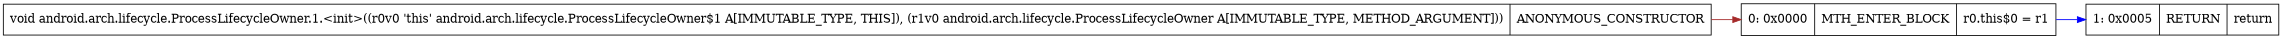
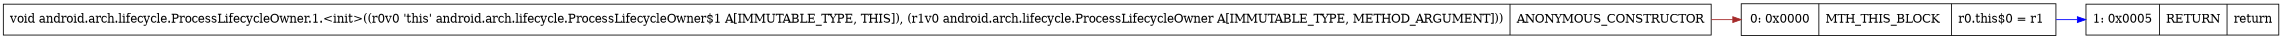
(1886, 19) -> (1883, 19)
